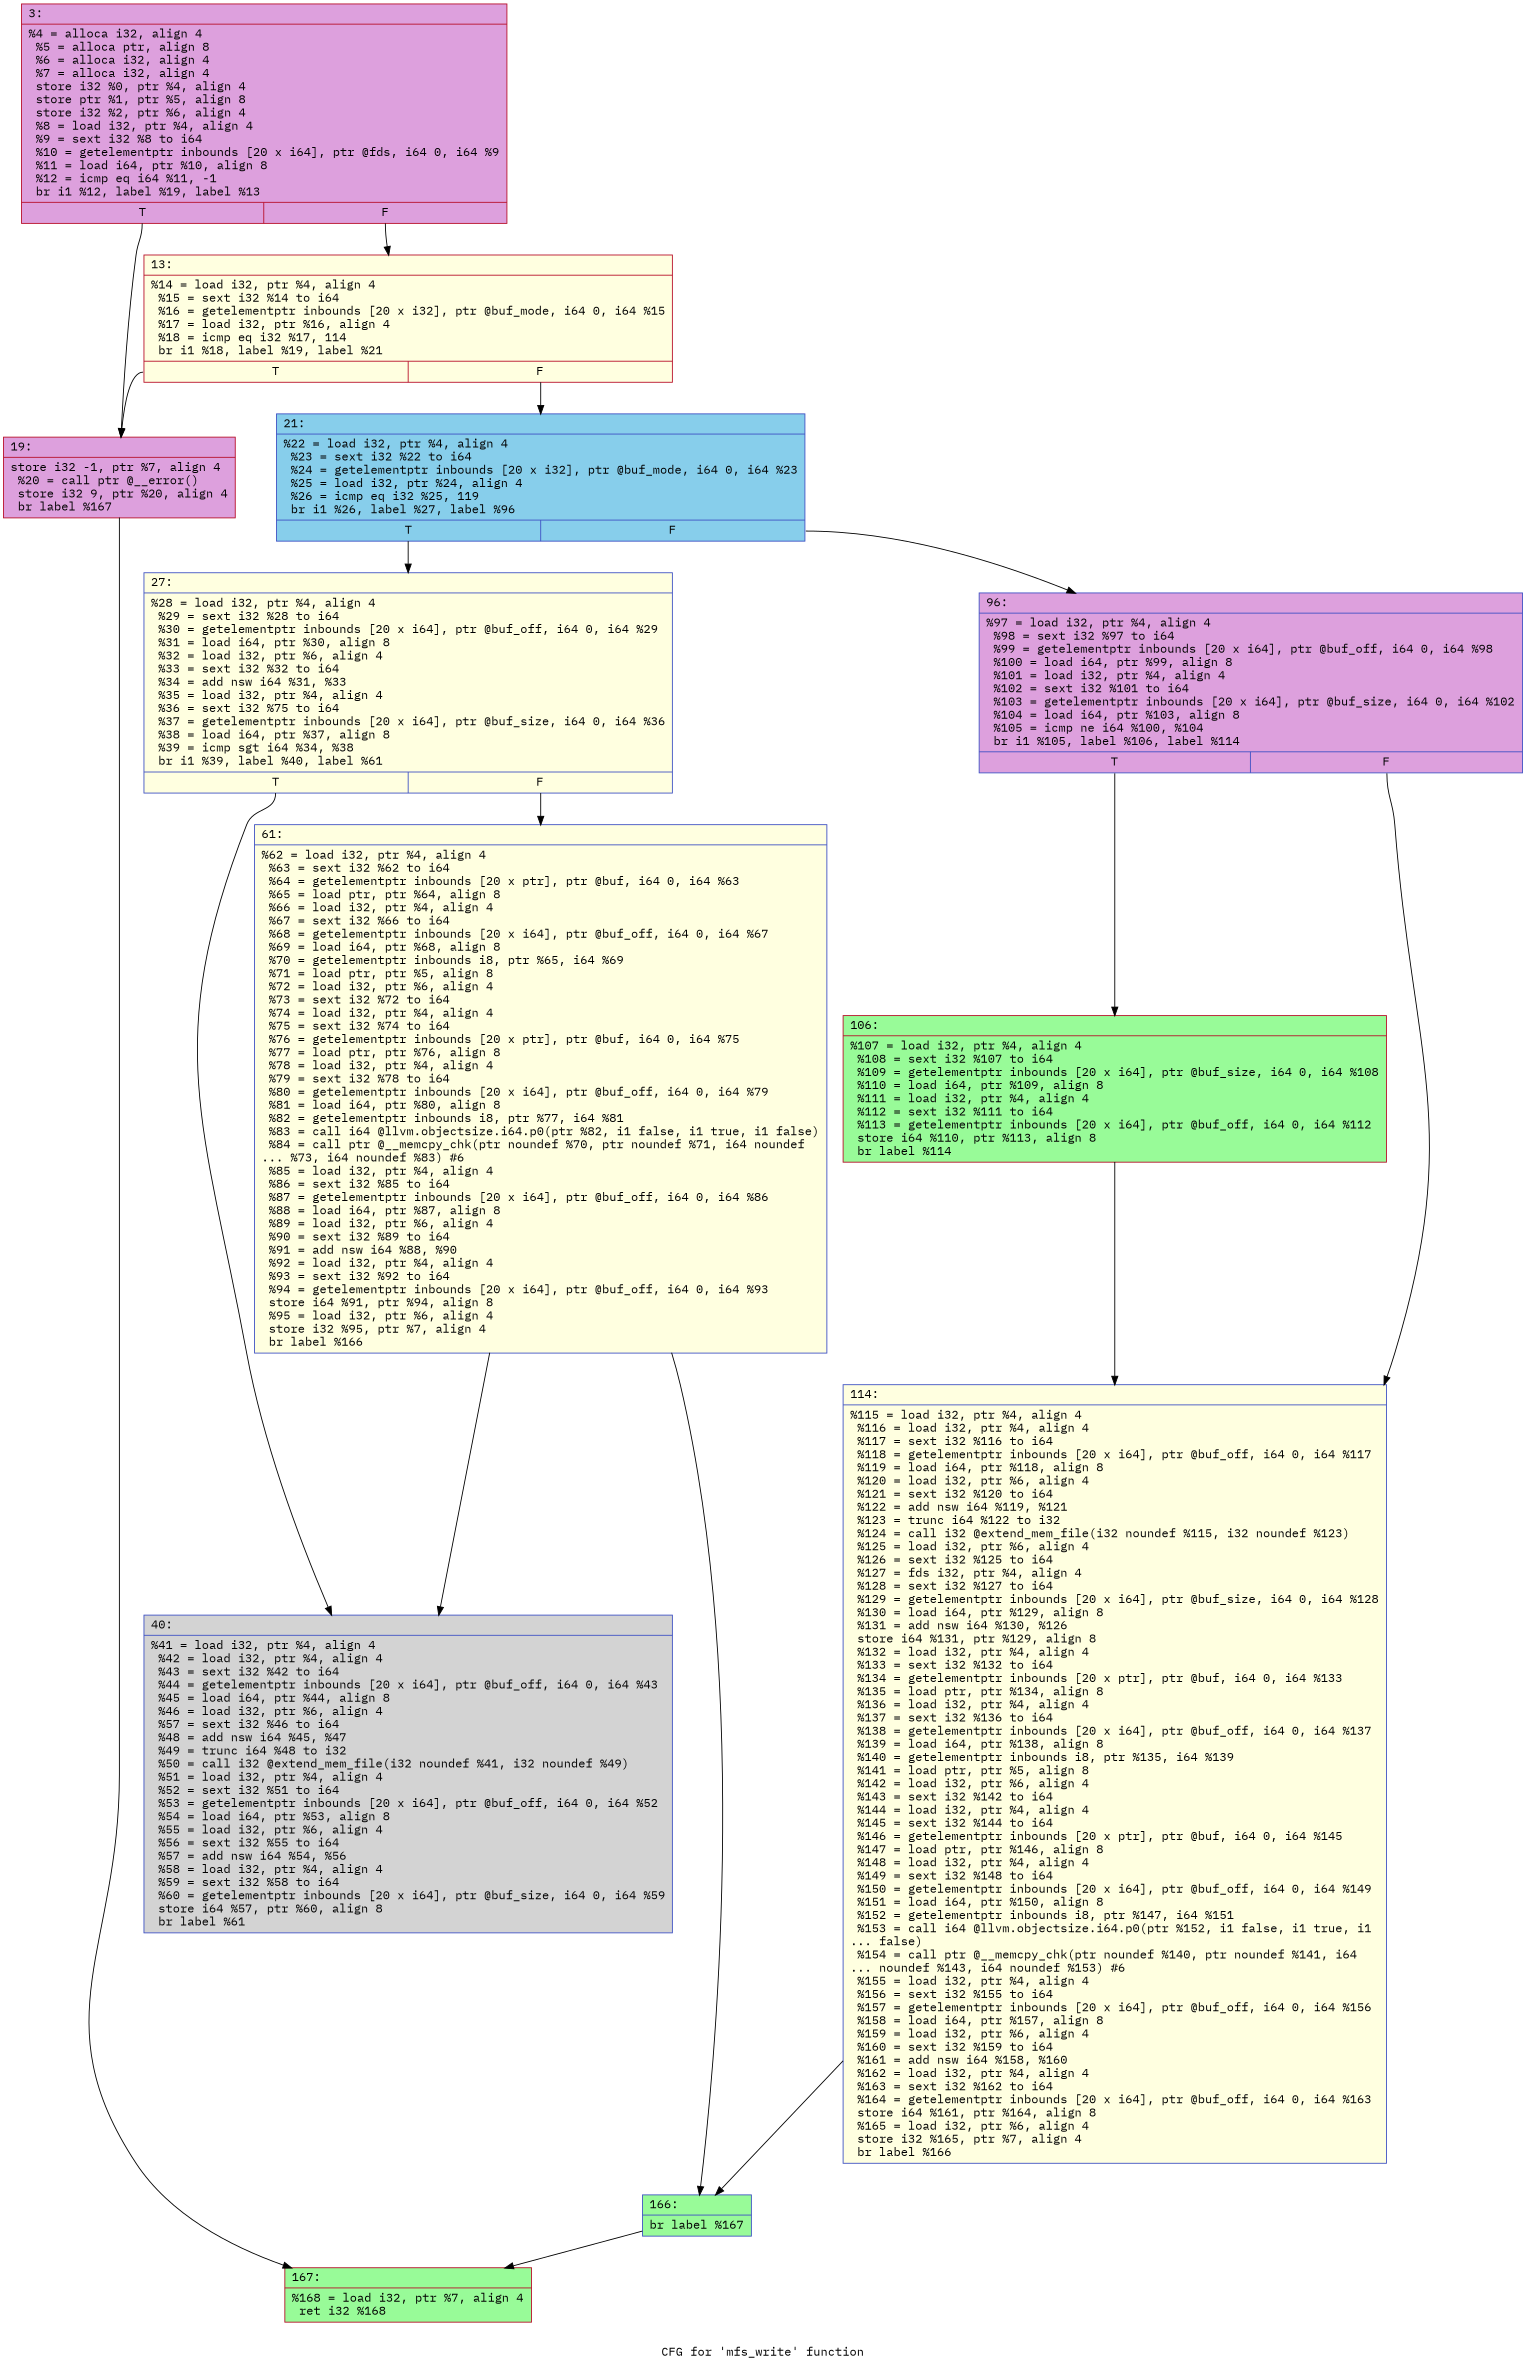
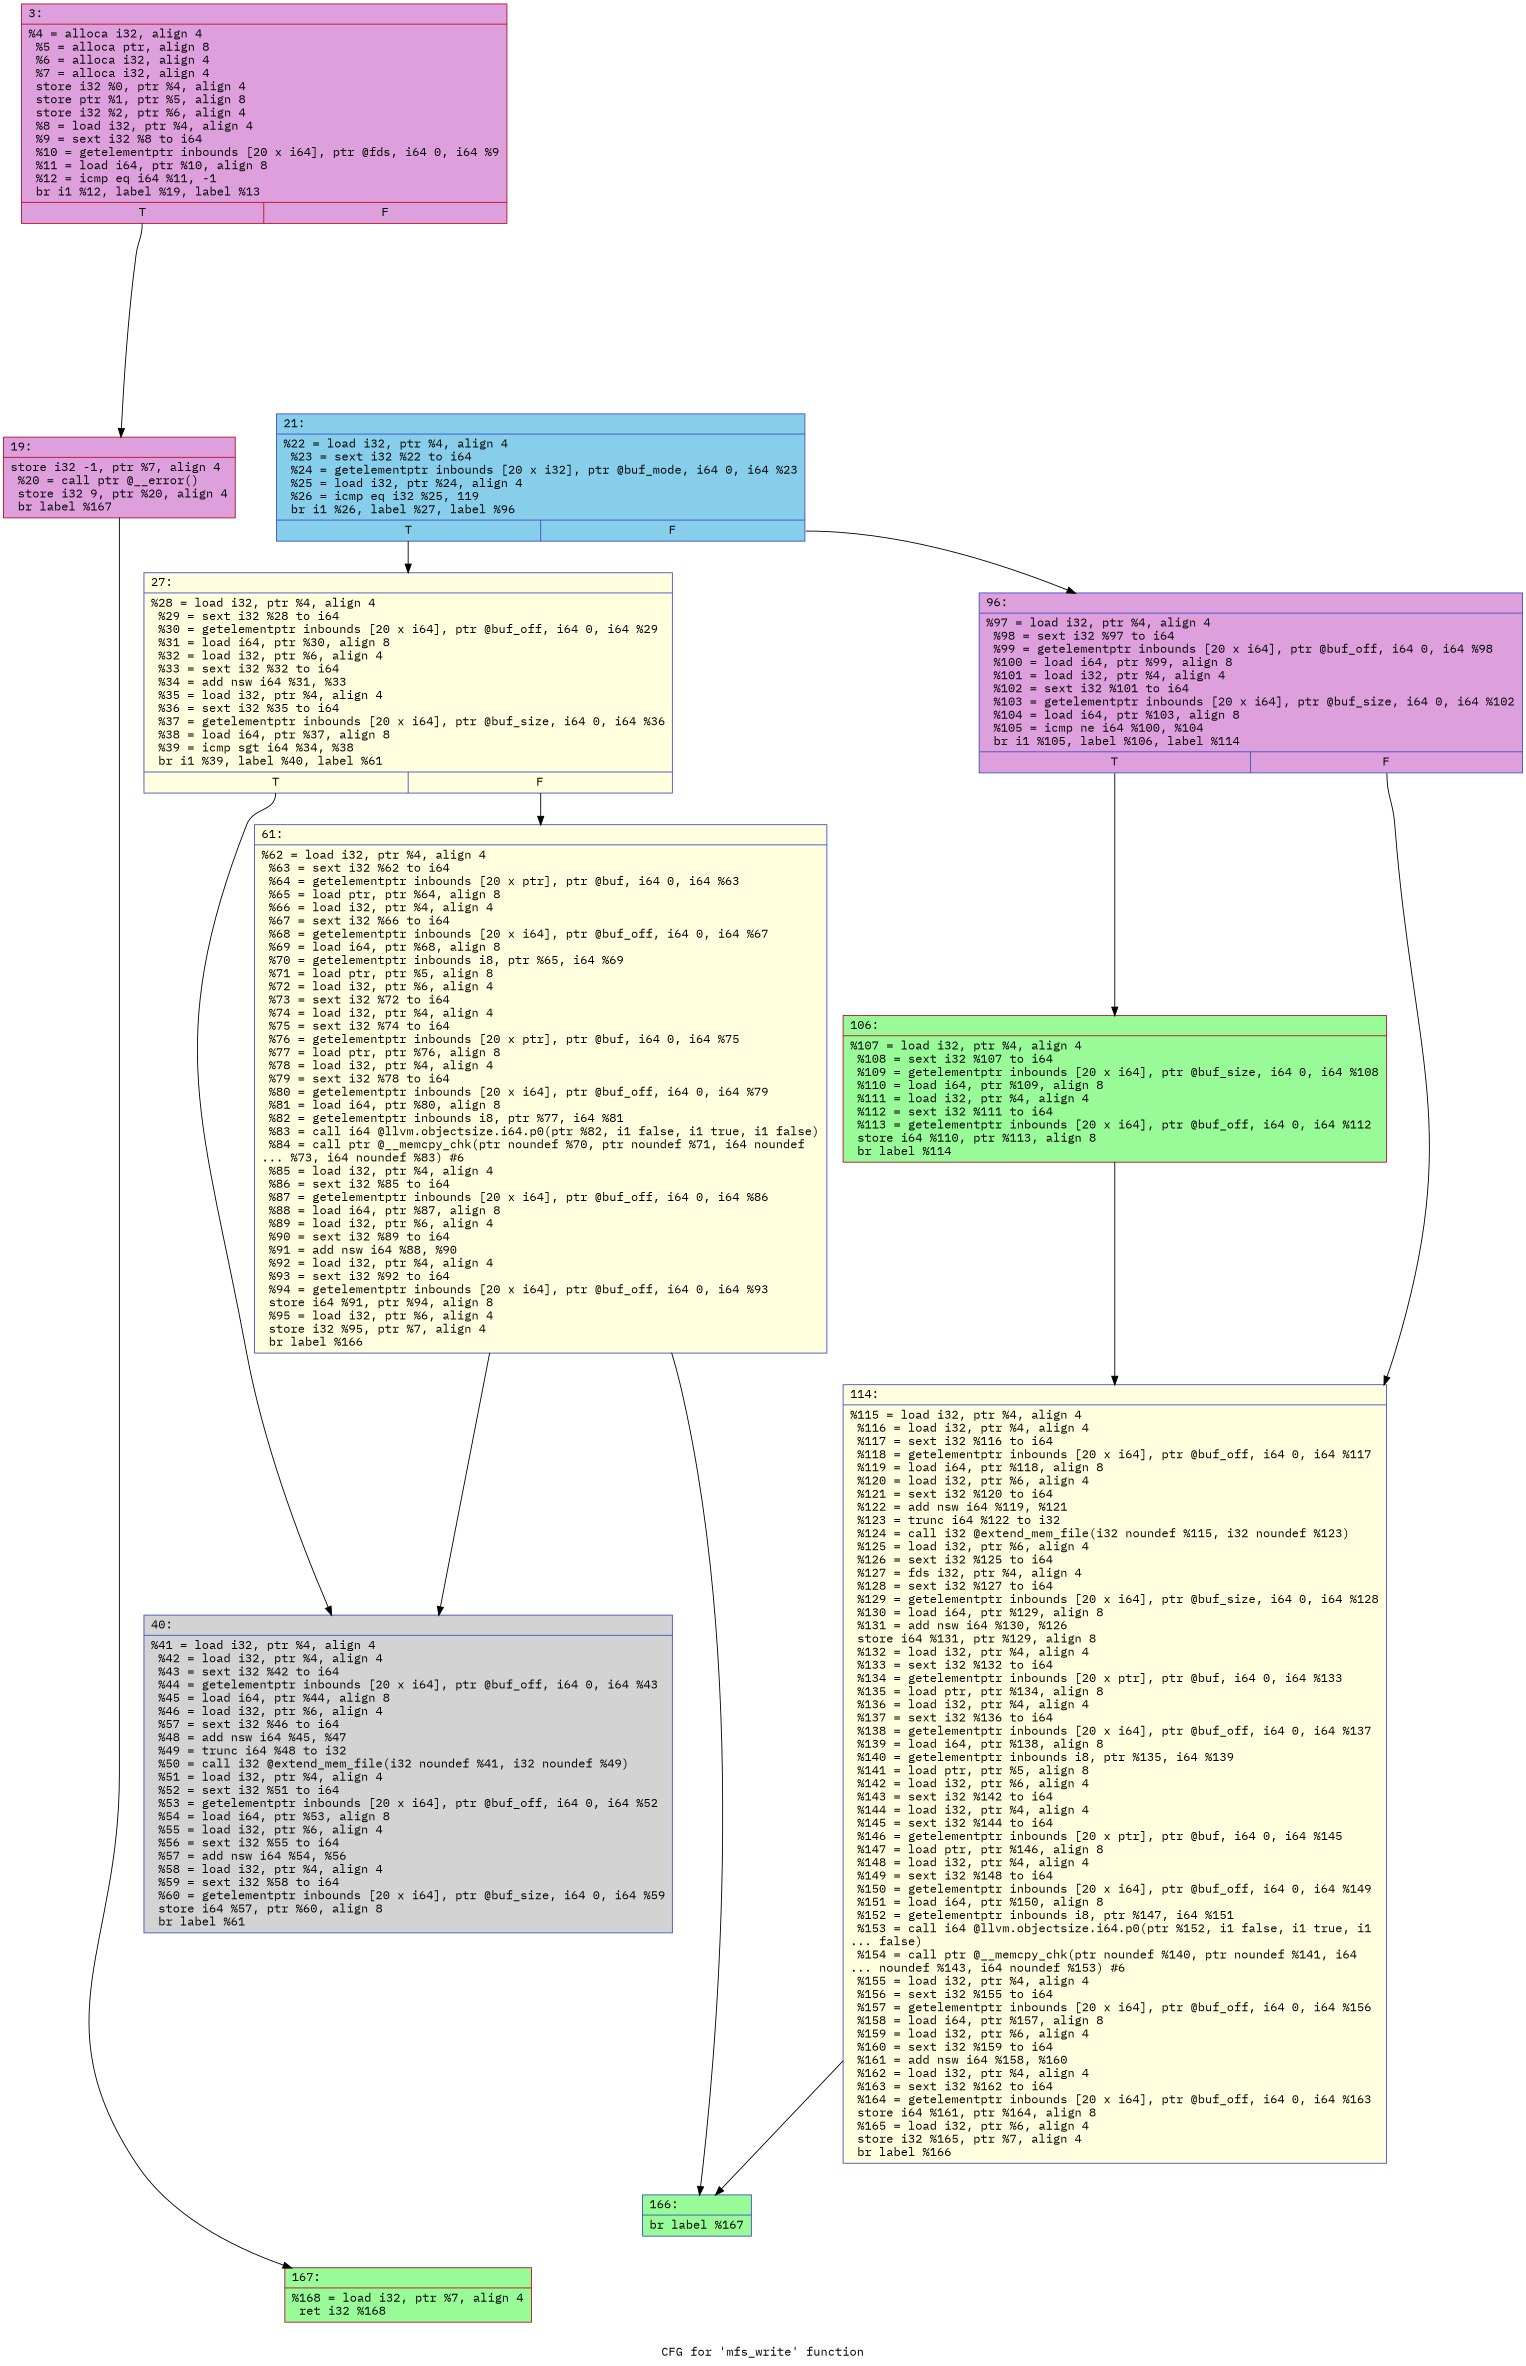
(408, 319) -> none
(245, 708) -> (245, 708)
(578, 2248) -> none
